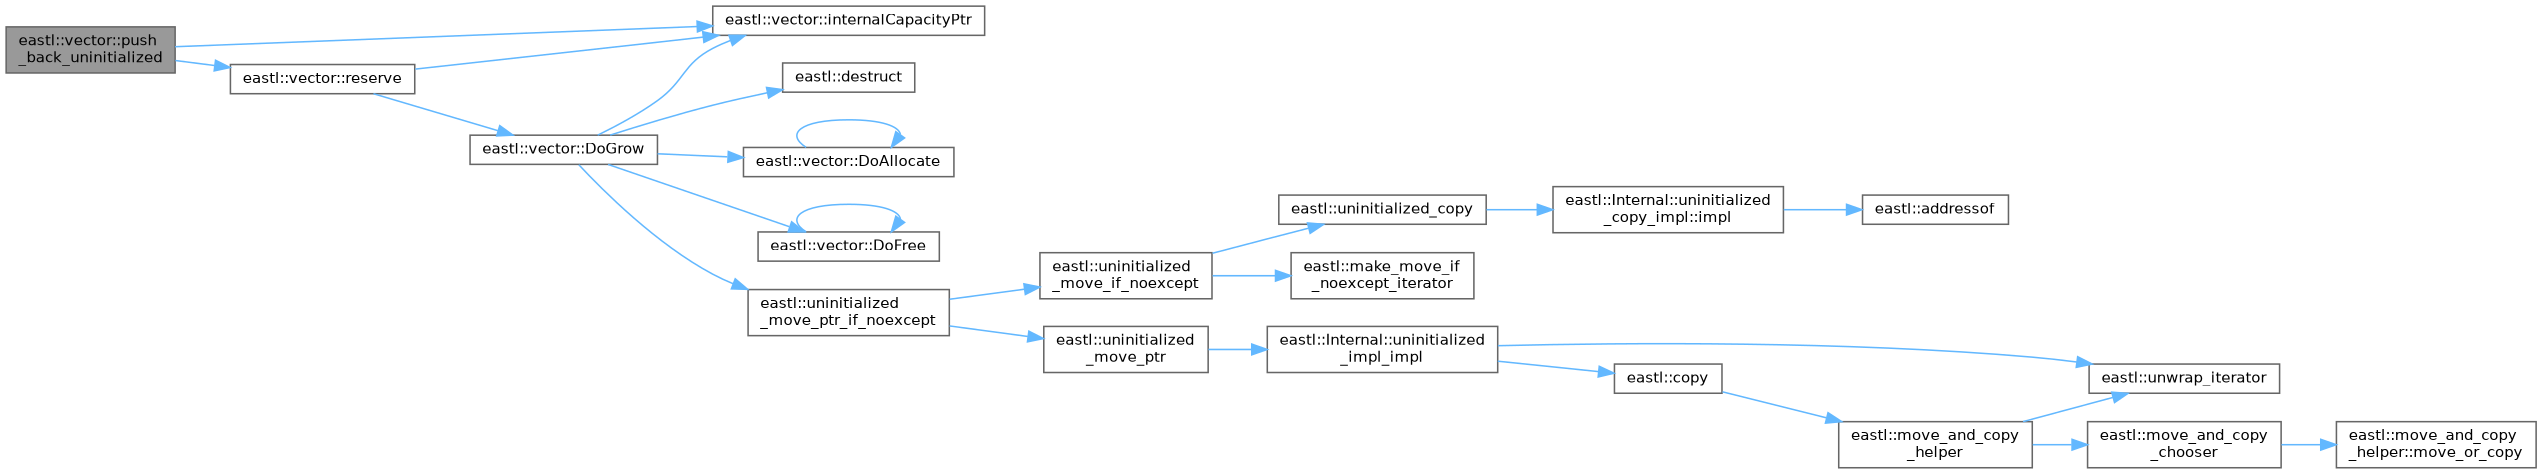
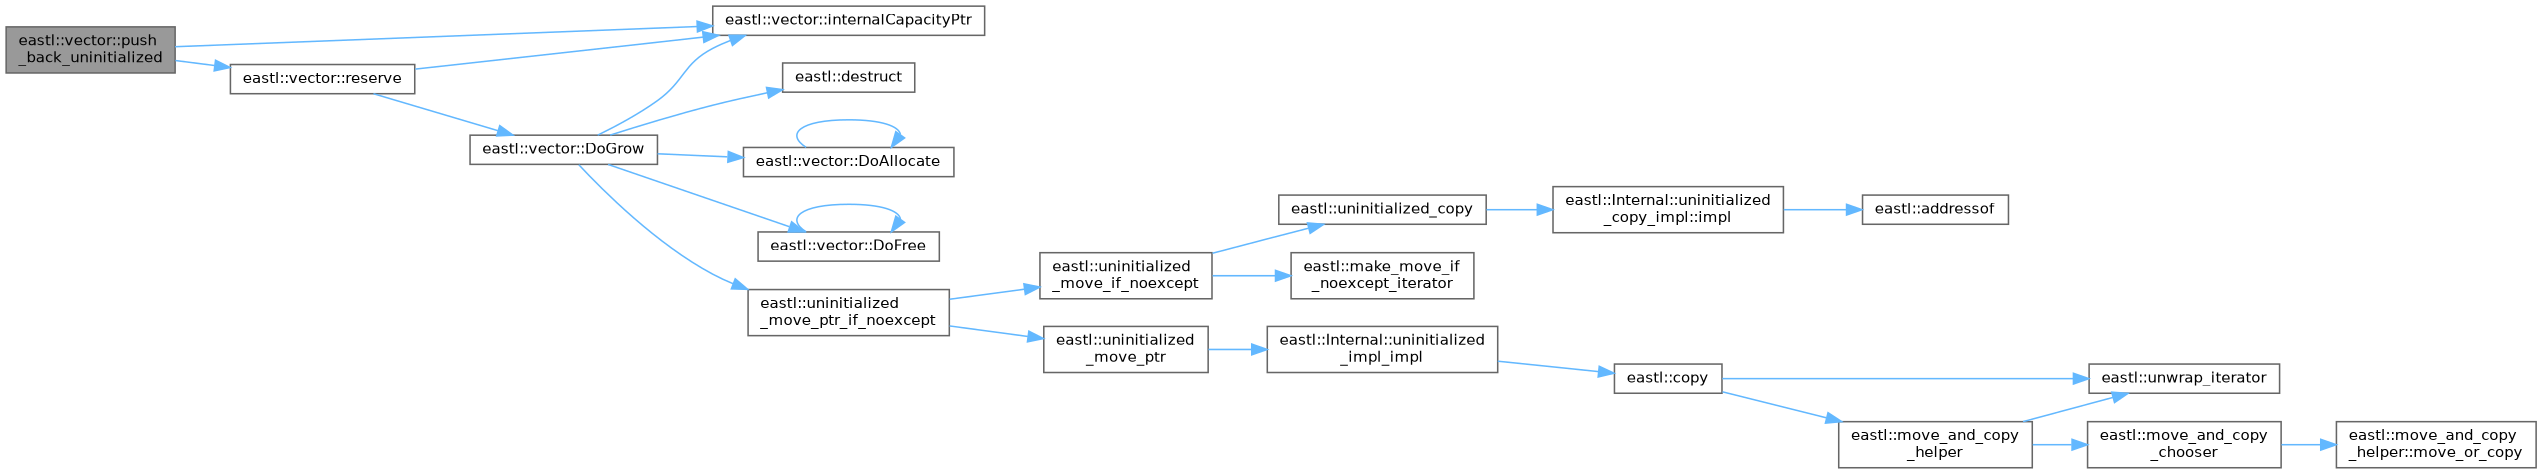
(1788, 345) -> (1898, 379)
